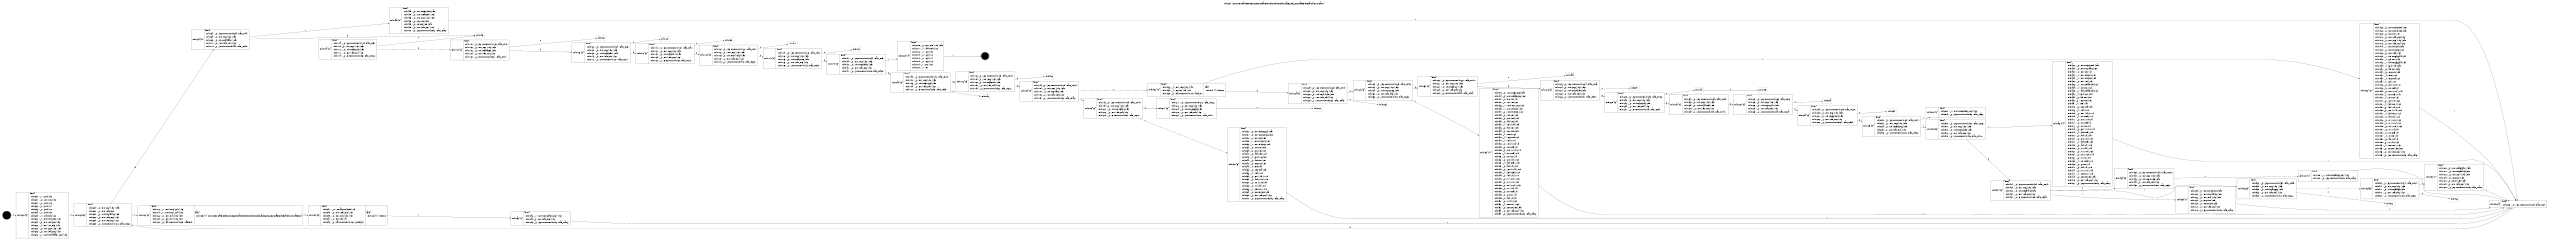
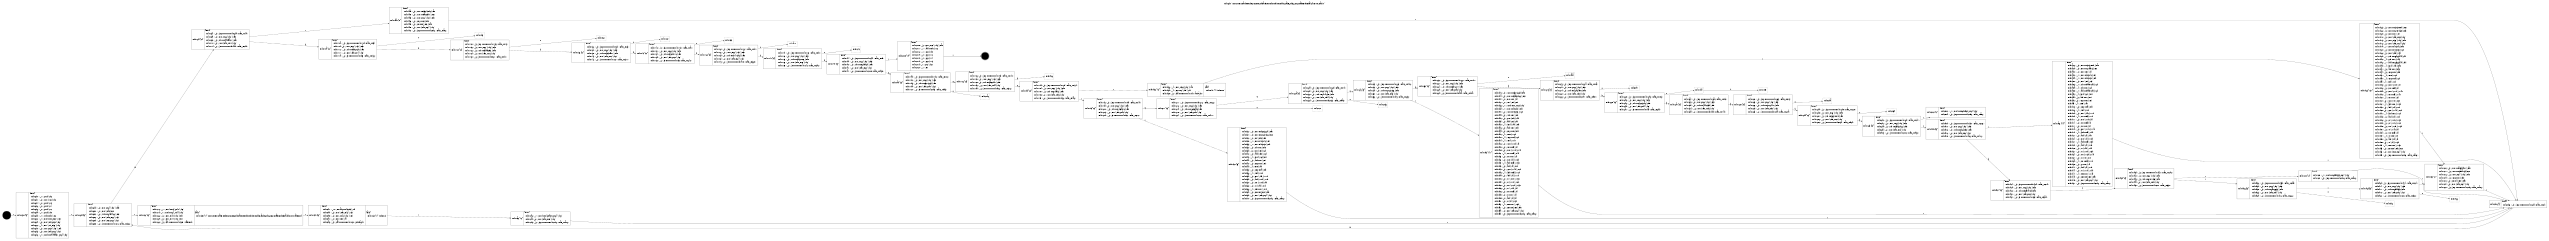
(362, 37) -> (283, 44)
(1256, 92) -> (1252, 101)
(2474, 147) -> (2432, 147)
(2145, 196) -> (2205, 181)
(2205, 200) -> none
